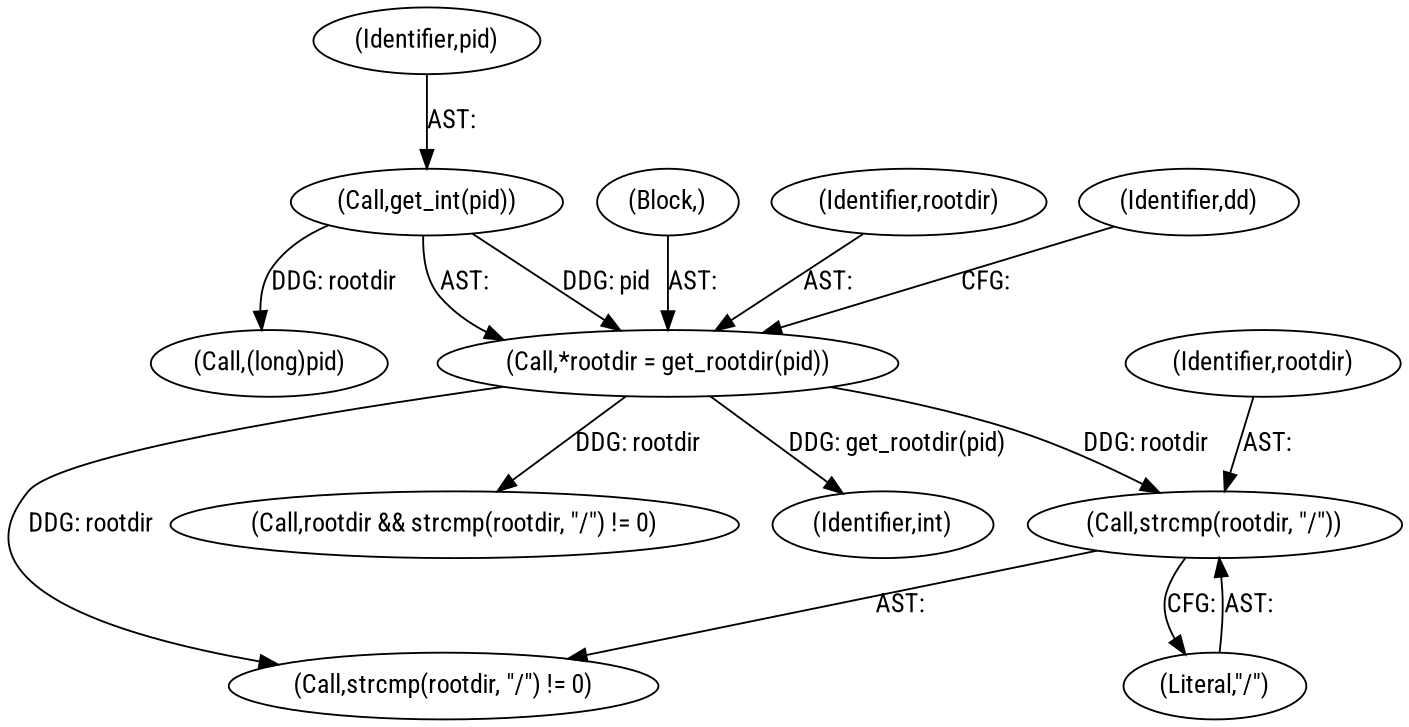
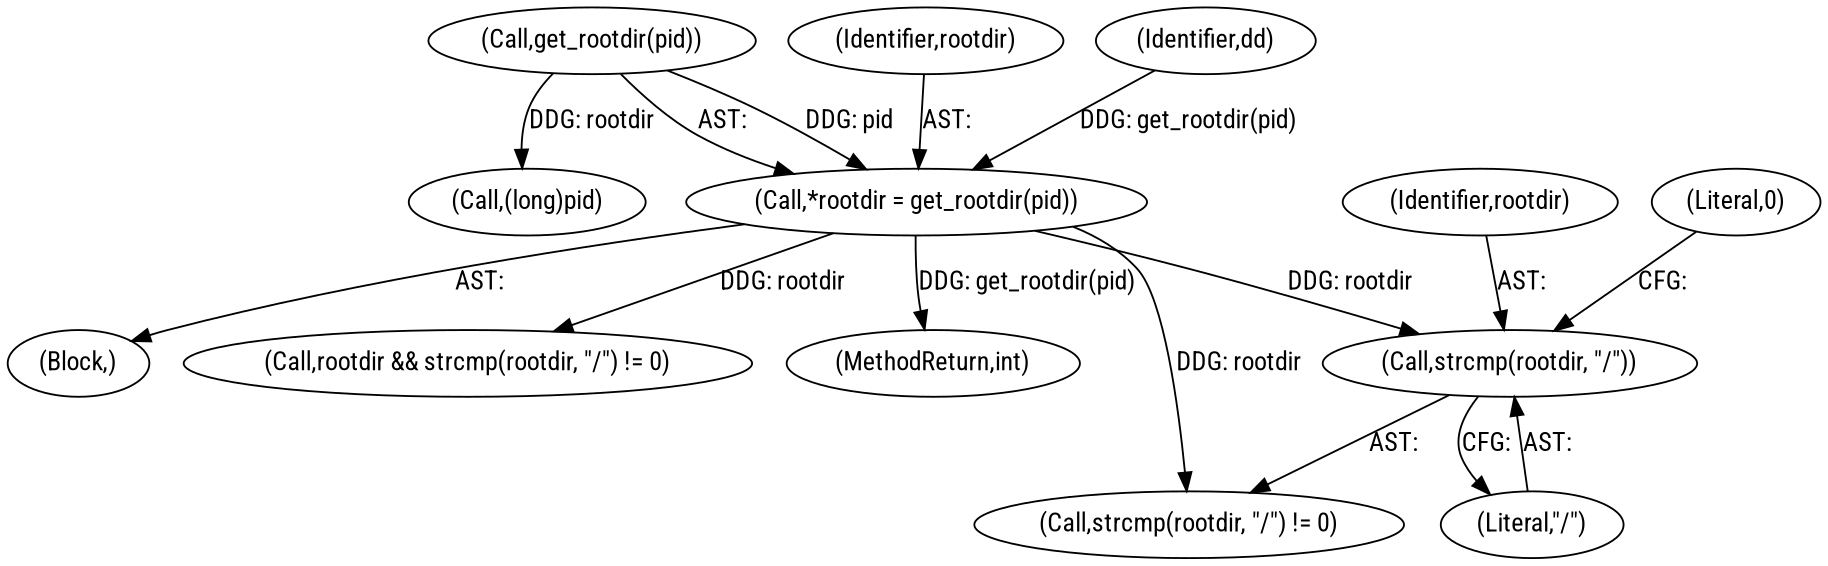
(427, 41) -> none
(427, 202) -> (592, 41)
none -> (1736, 202)
(668, 273) -> (445, 271)
(989, 283) -> (1189, 121)
(883, 525) -> (933, 363)
